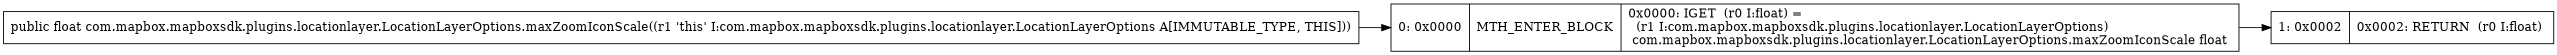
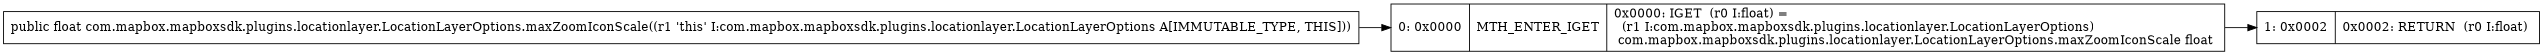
(1545, 27) -> (1538, 27)
